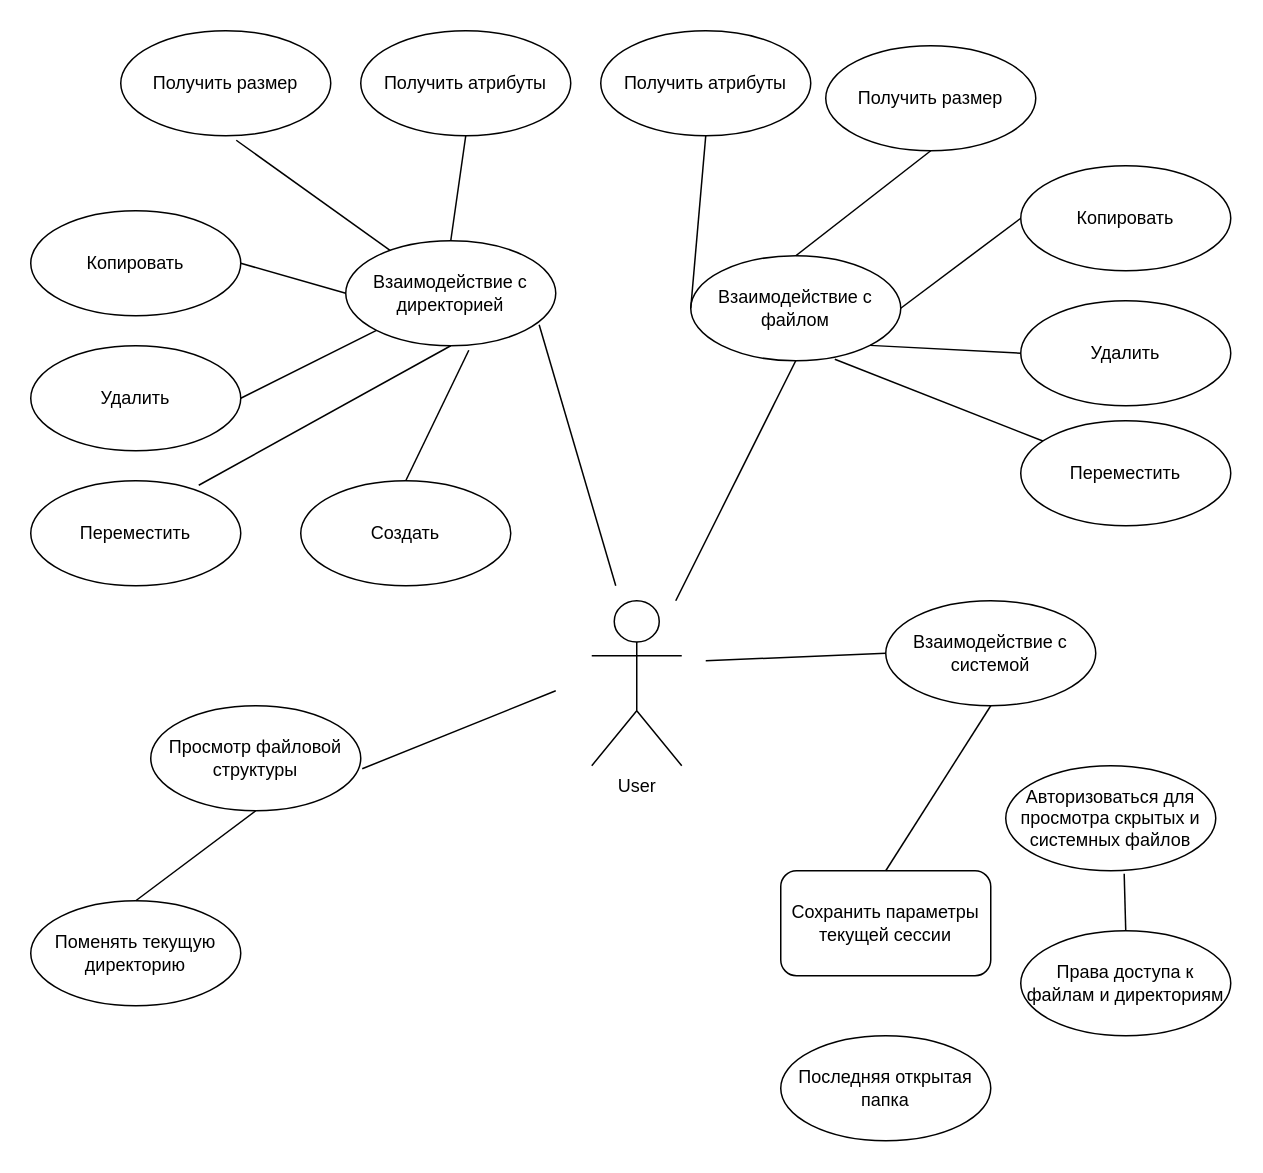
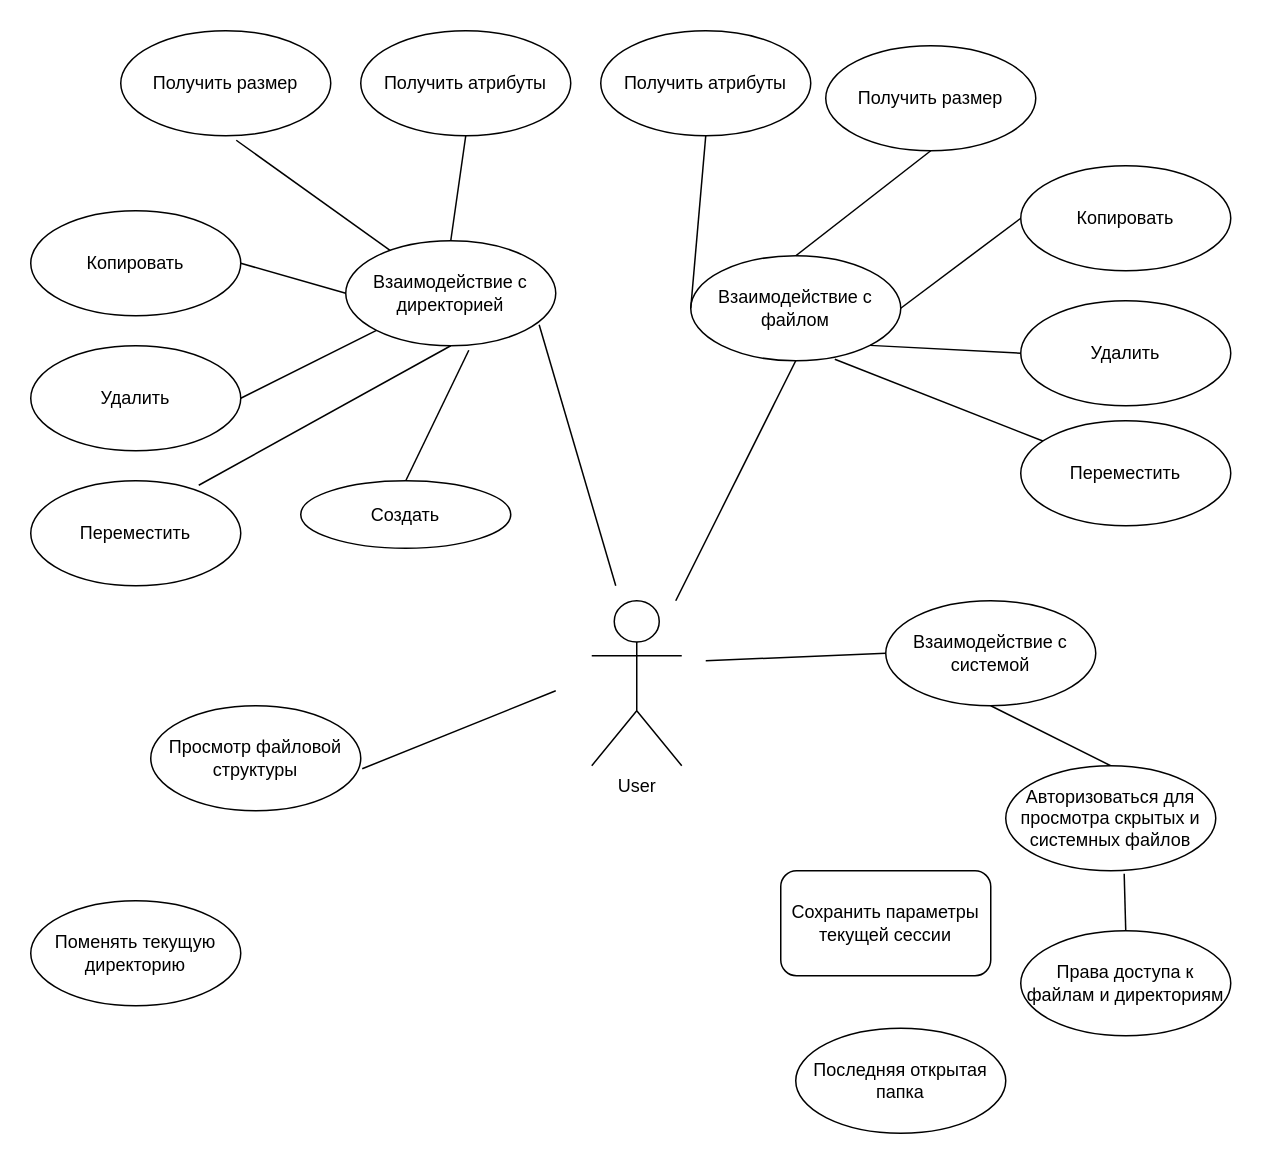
(406, 533) -> (406, 515)
none -> (1052, 736)
(938, 789) -> none
(196, 856) -> none
(886, 1088) -> (901, 1081)
